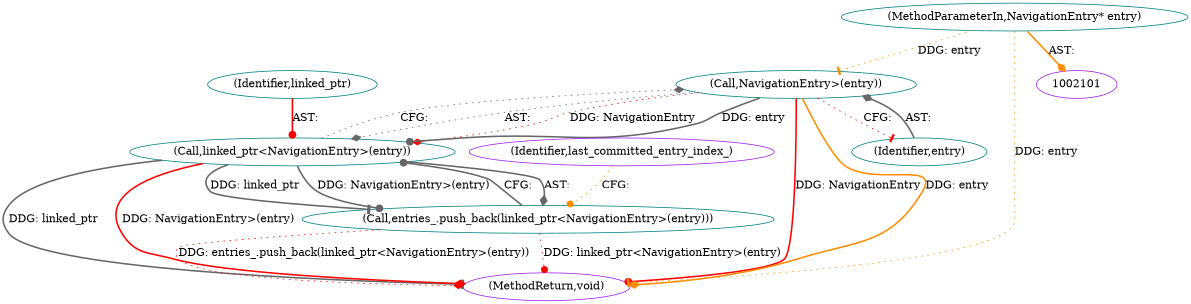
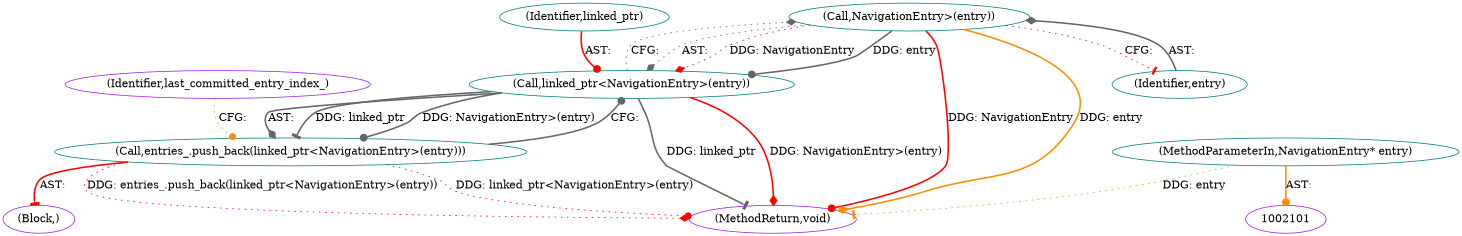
(1043, 48) -> (1286, 182)
(907, 50) -> none
none -> (39, 219)
